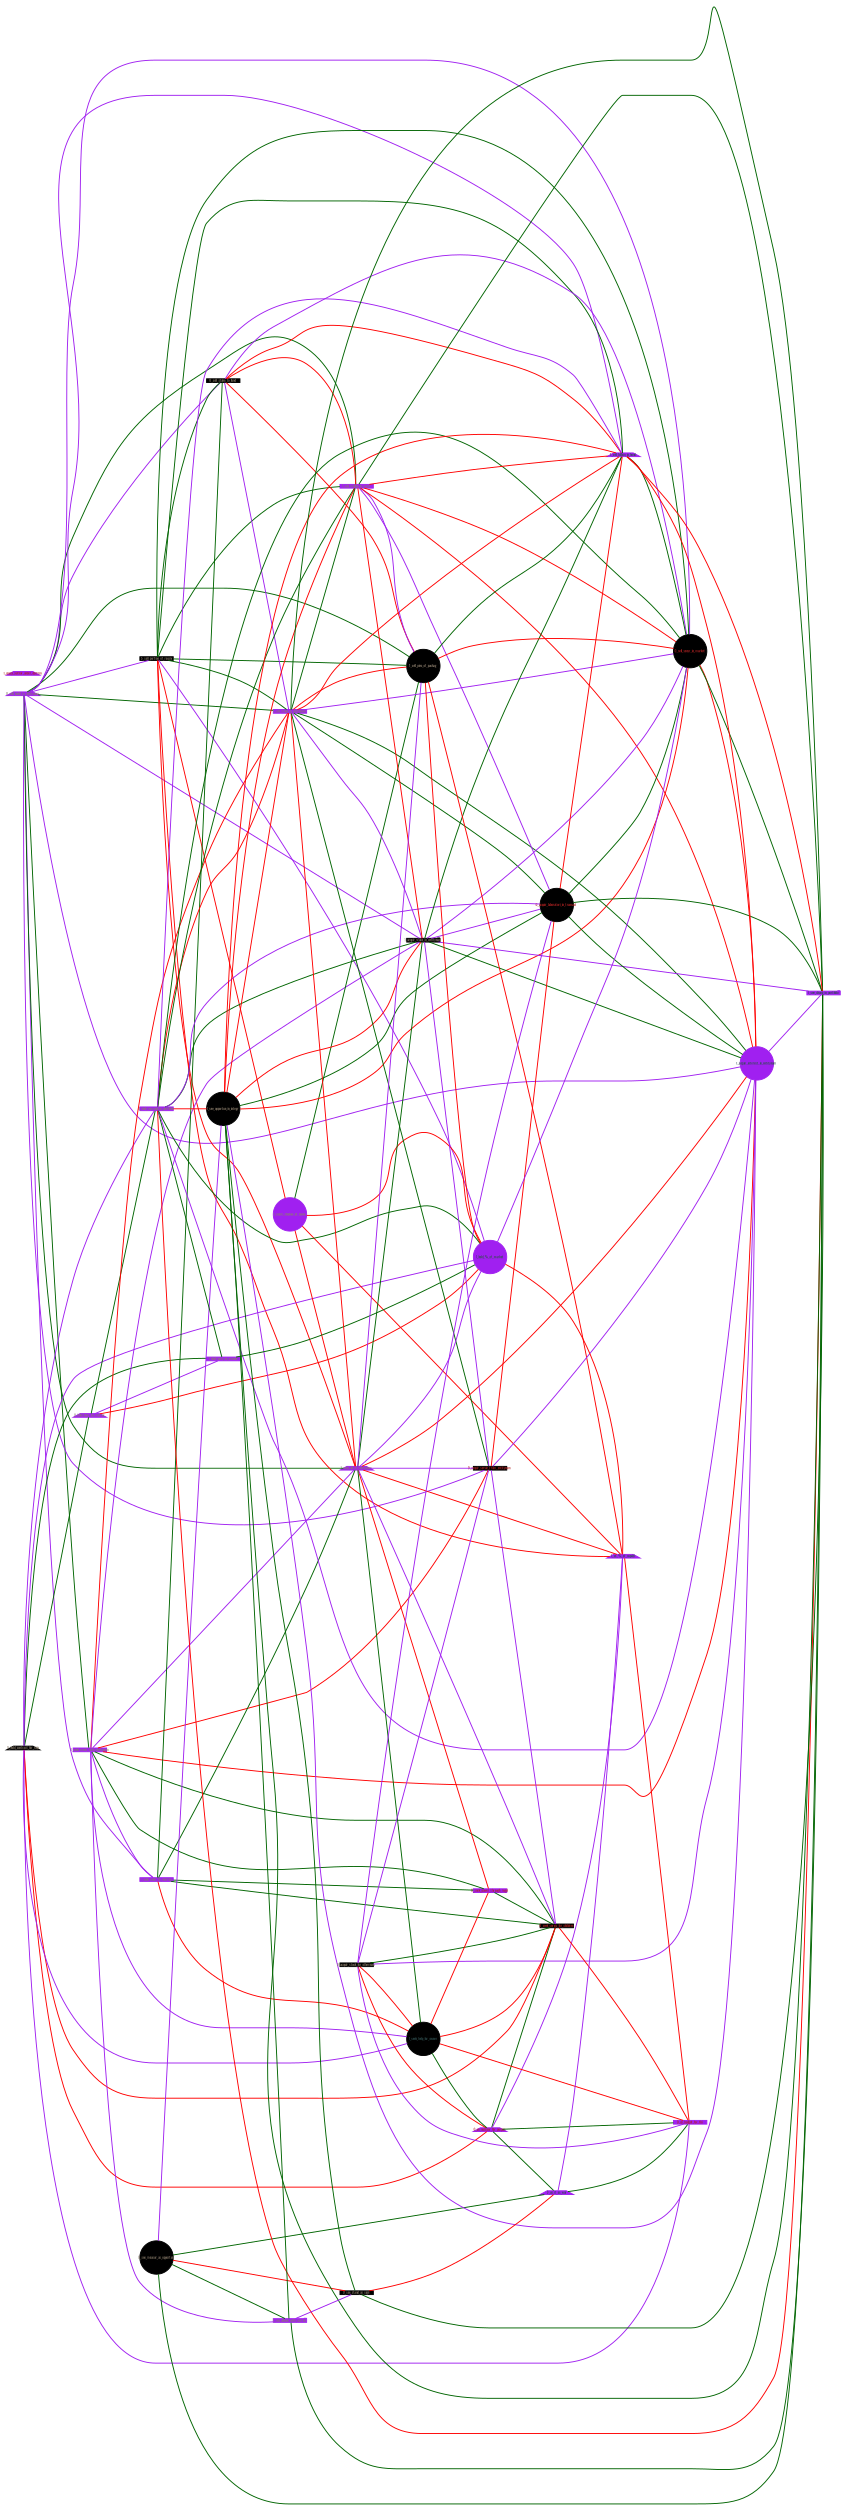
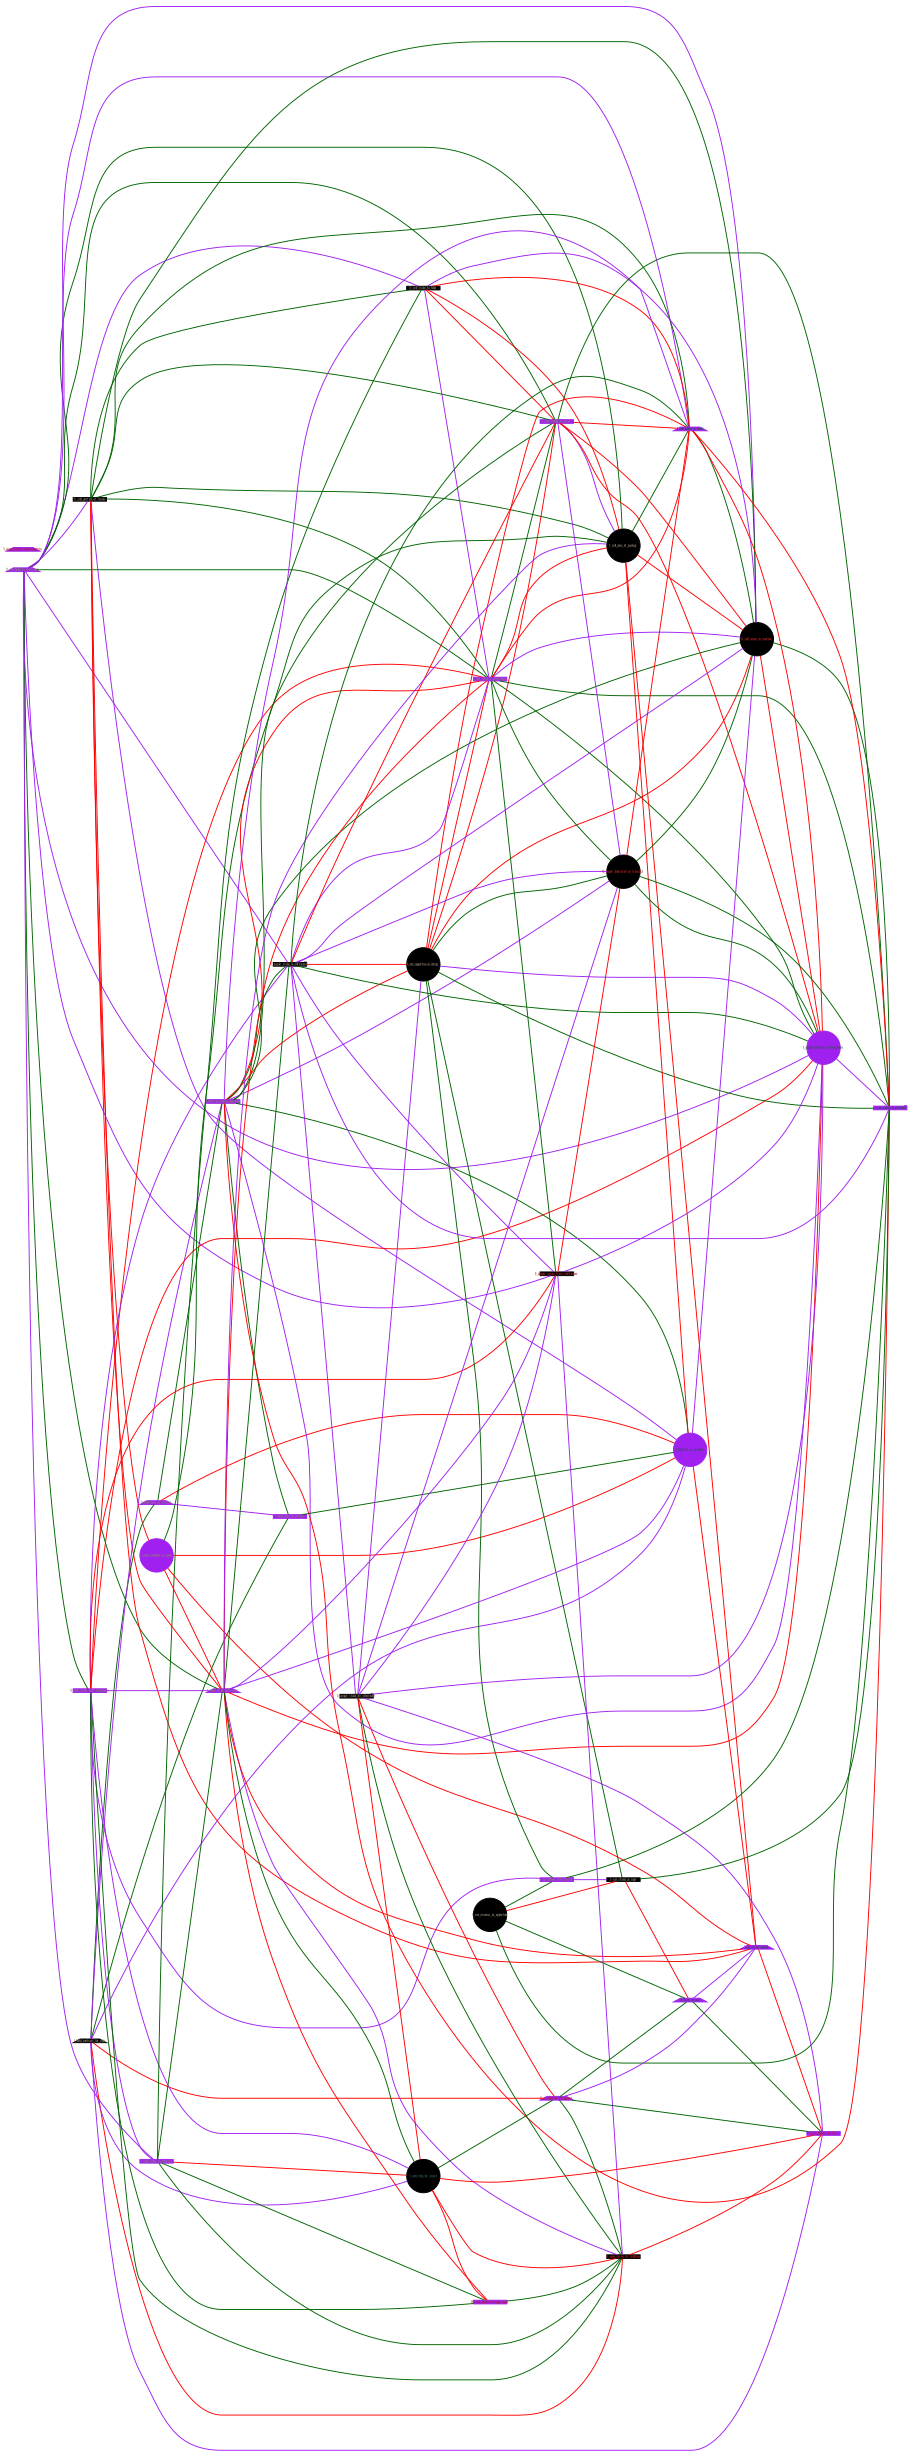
none -> (323, 1330)
(186, 1711) -> (389, 1338)
(23, 1748) -> (90, 2041)
